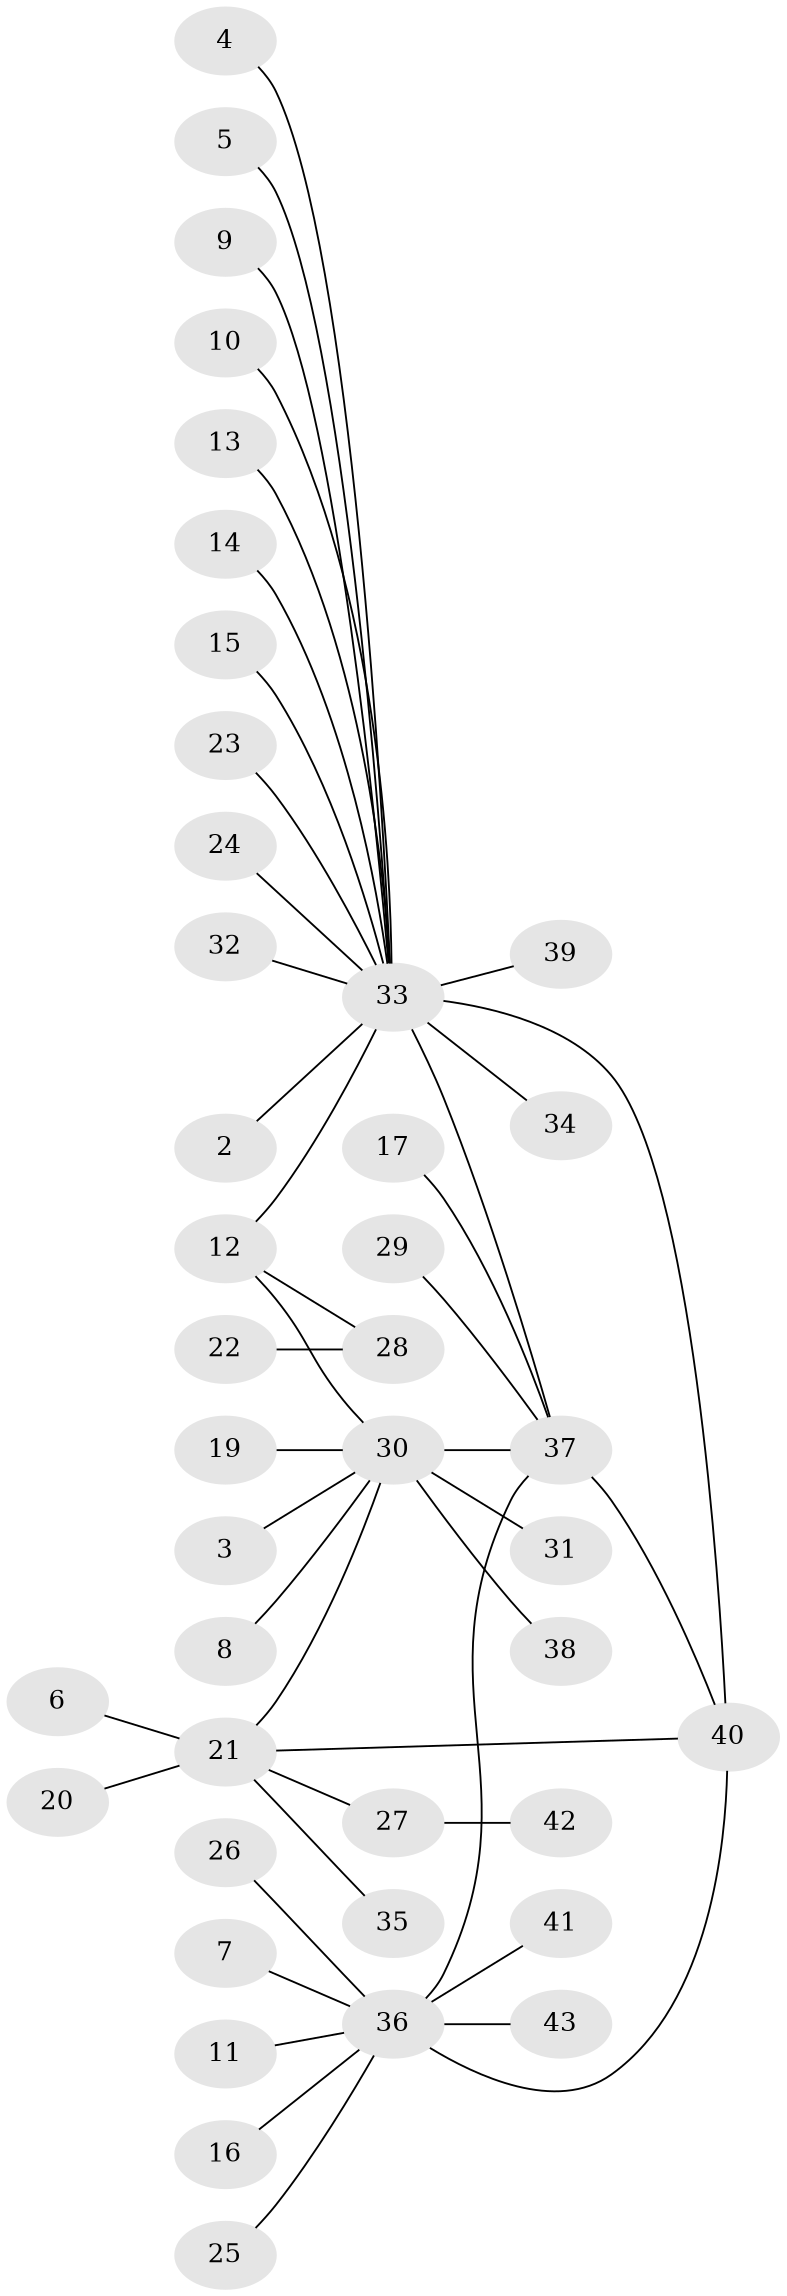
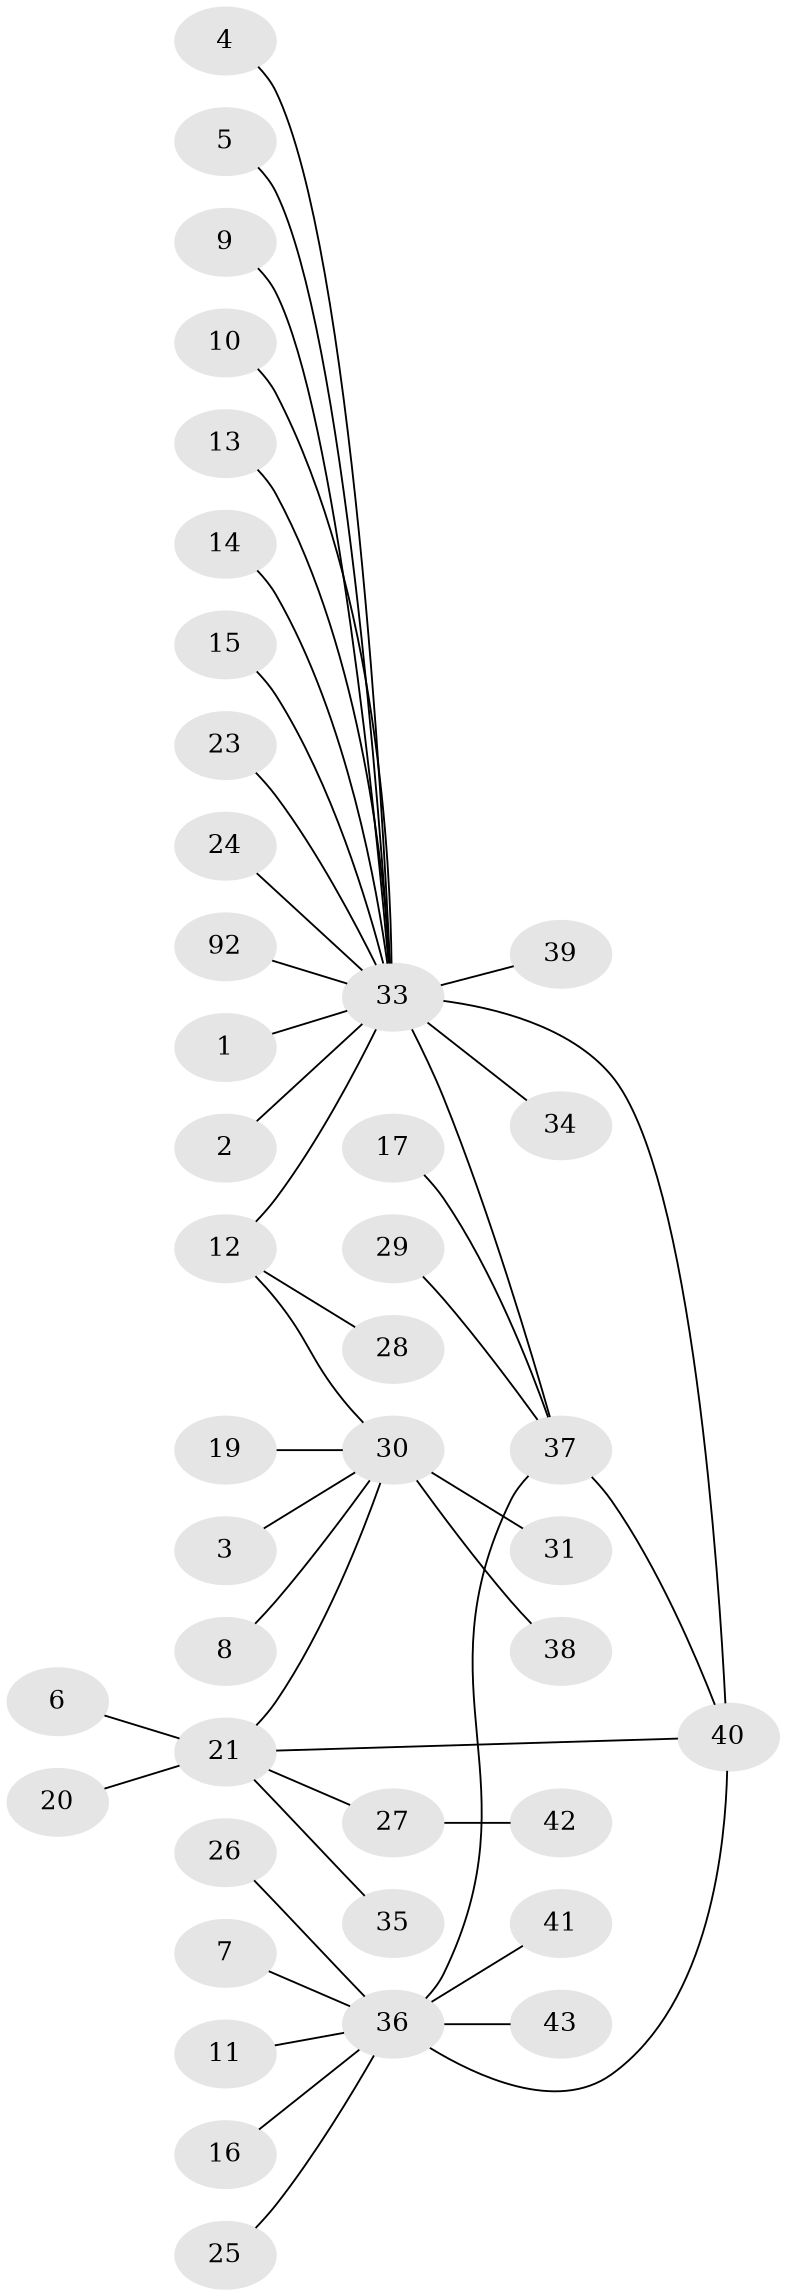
(226, 947) -> (226, 947)
none -> (226, 1048)
(226, 1349) -> none
(477, 1450) -> none
